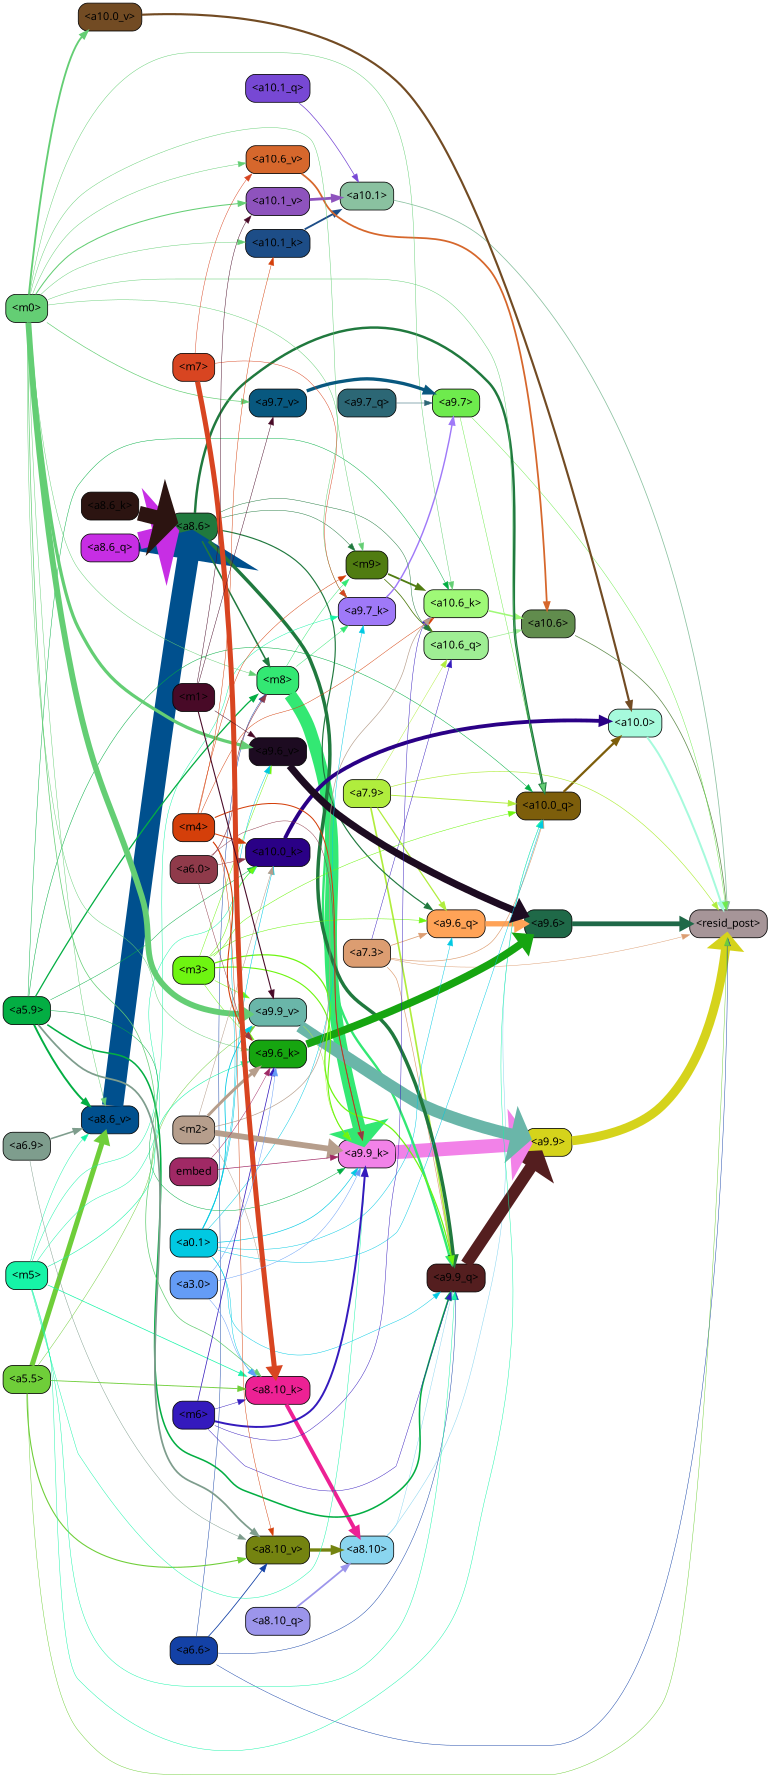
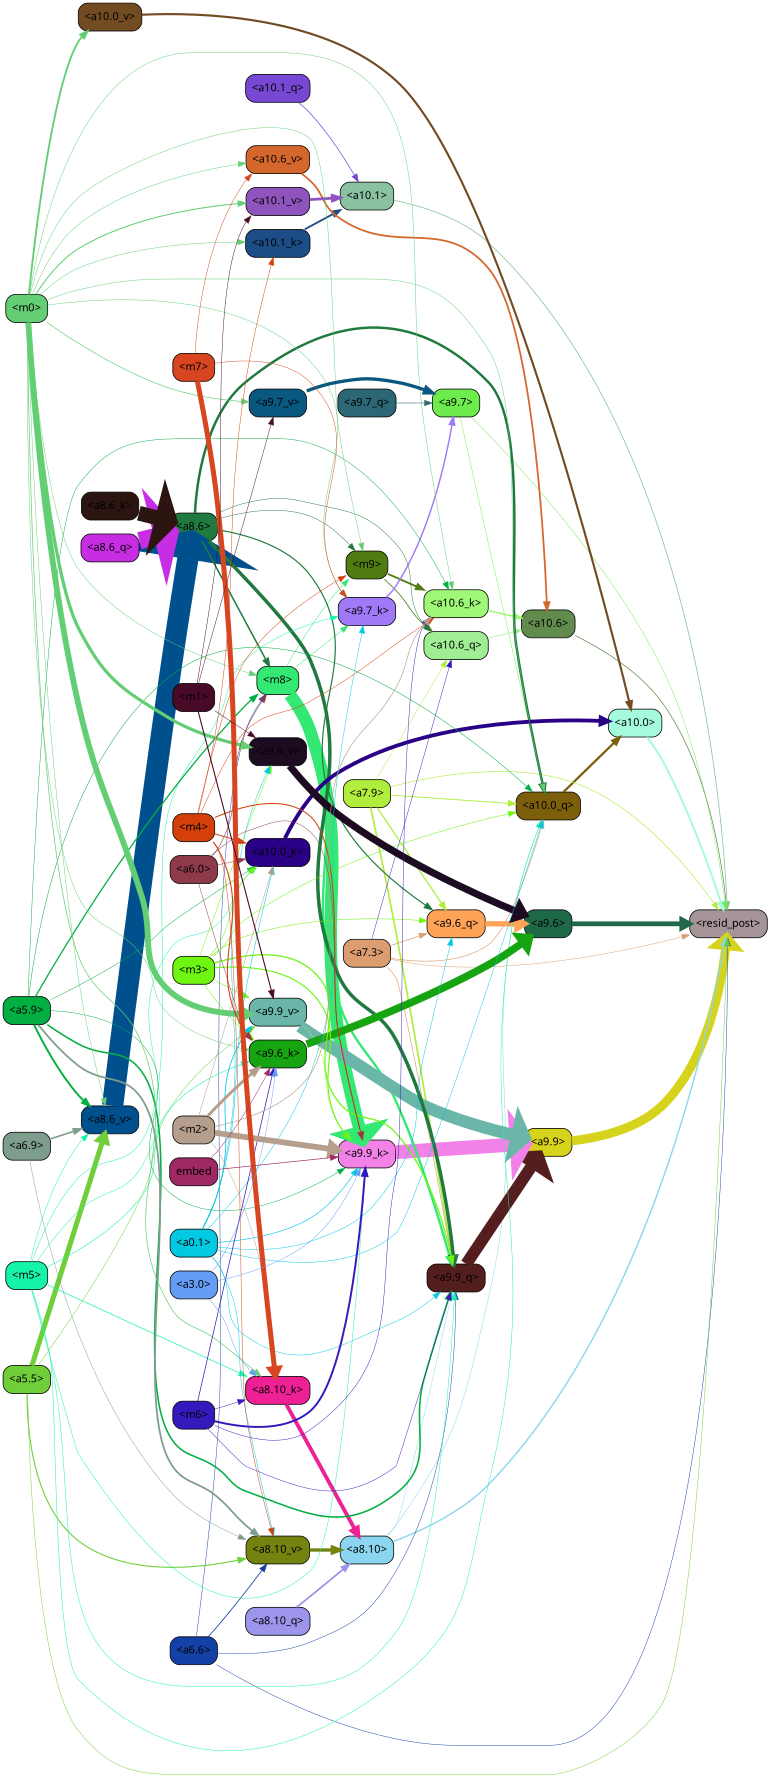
none -> (620, 1282)
(231, 1314) -> (242, 1391)
(144, 1385) -> none
